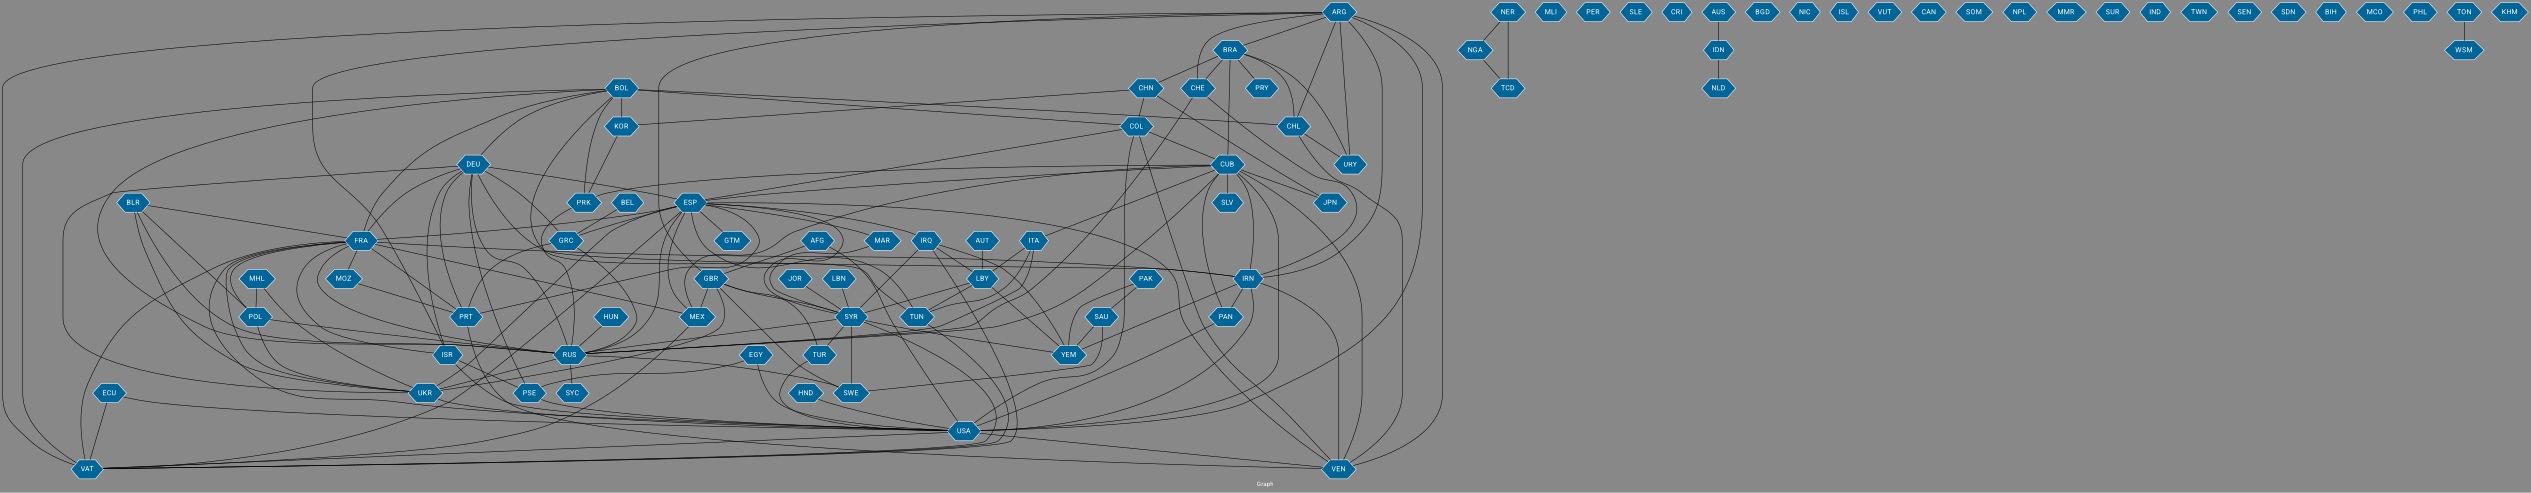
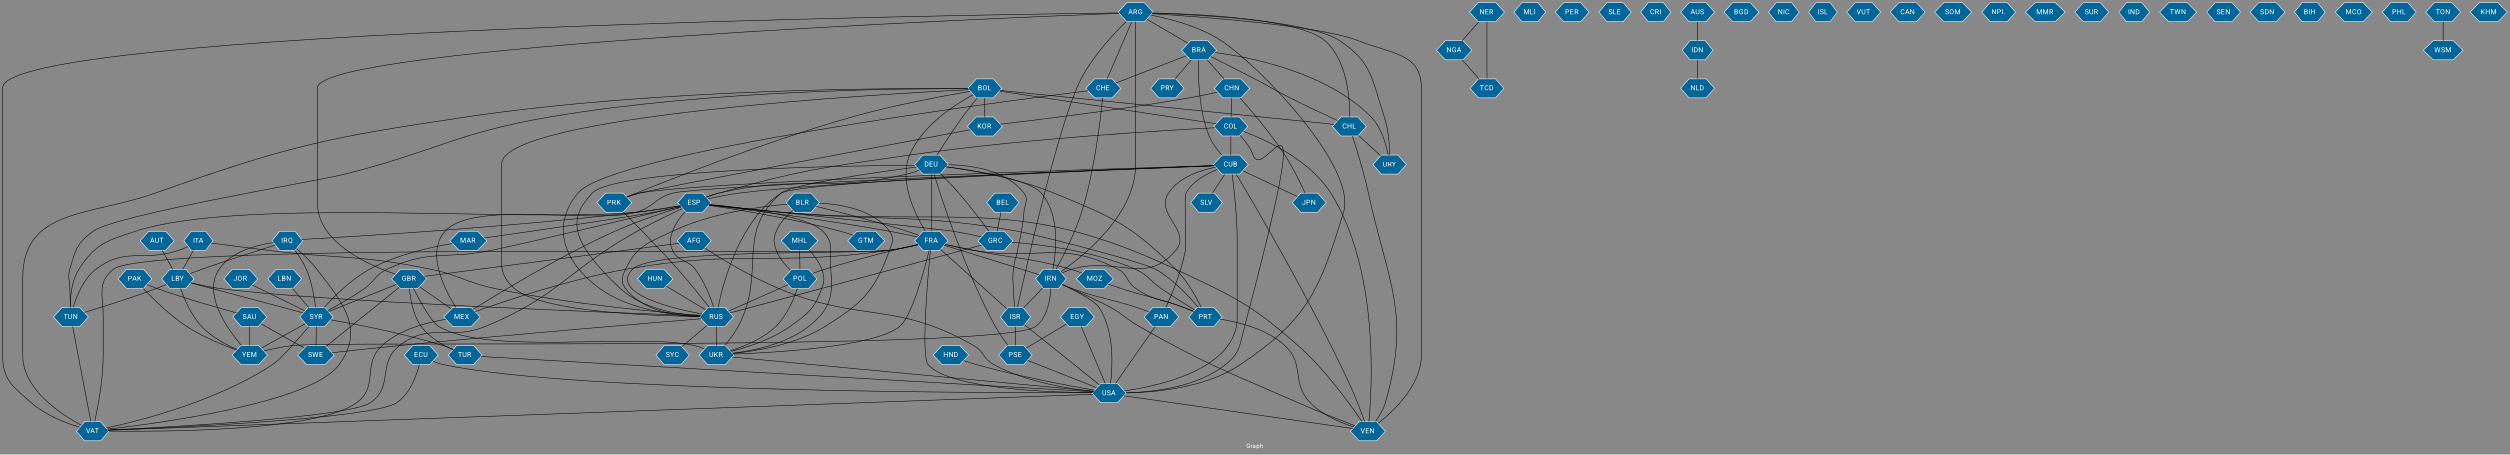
(1130, 203) -> none
none -> (1033, 298)
(717, 335) -> (432, 304)
